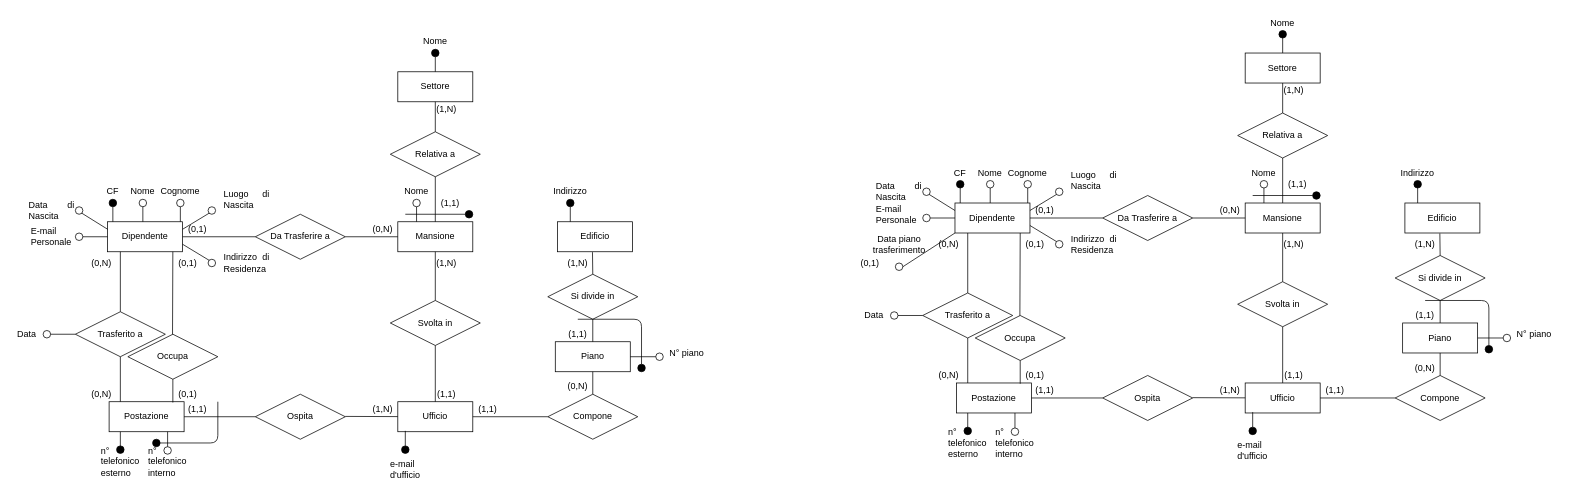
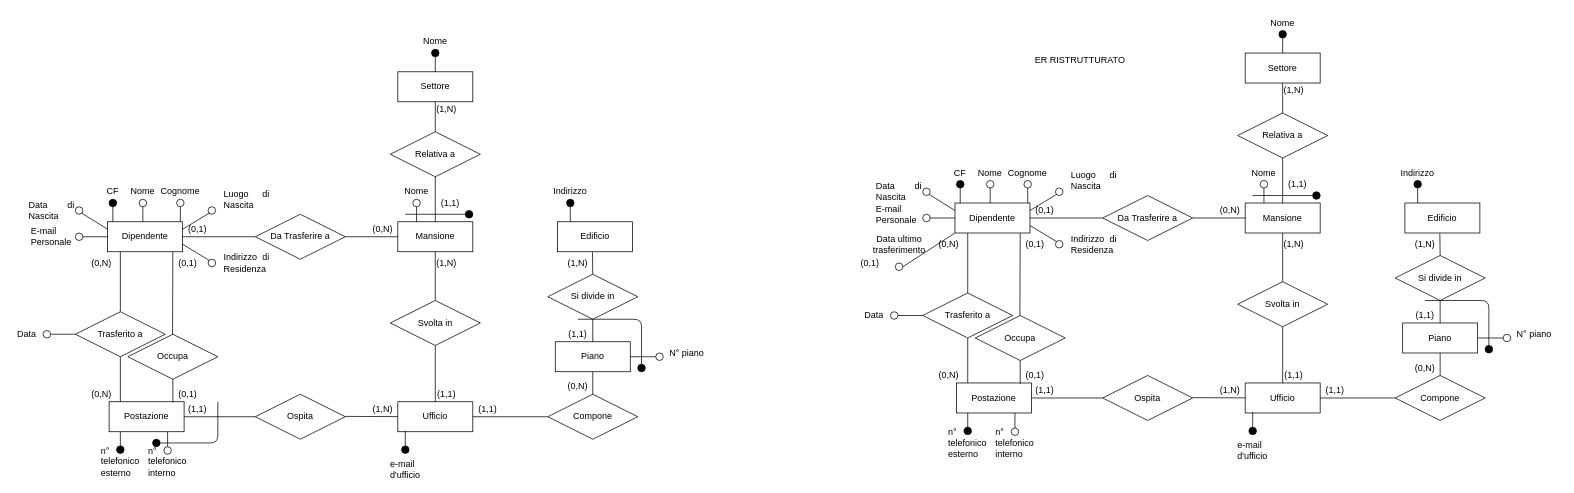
none -> (1080, 60)
(900, 244) -> (900, 244)
